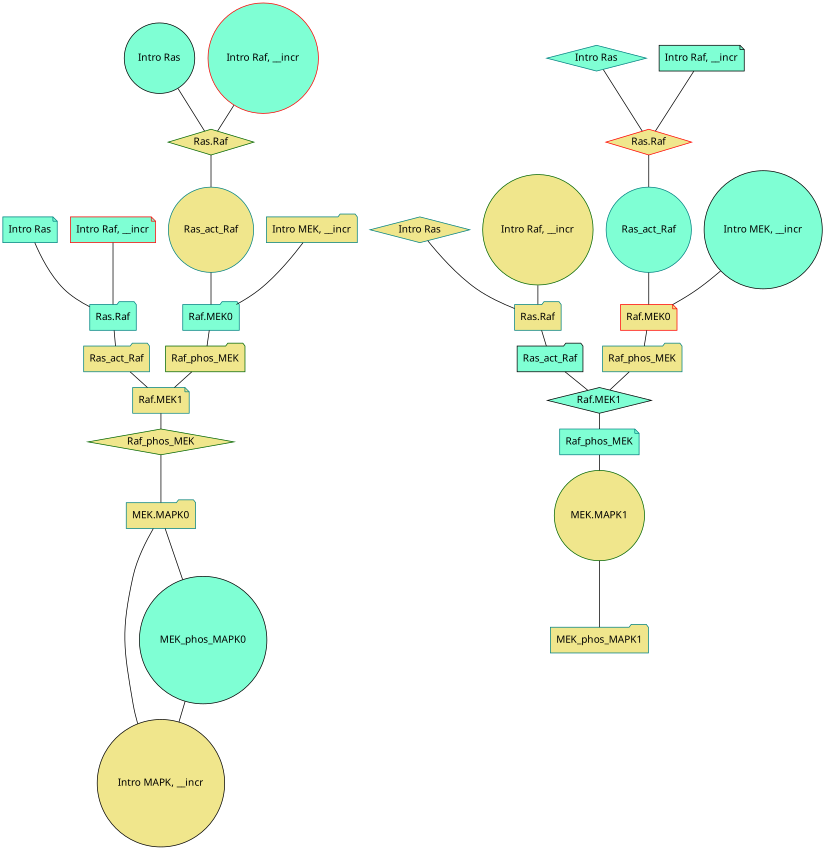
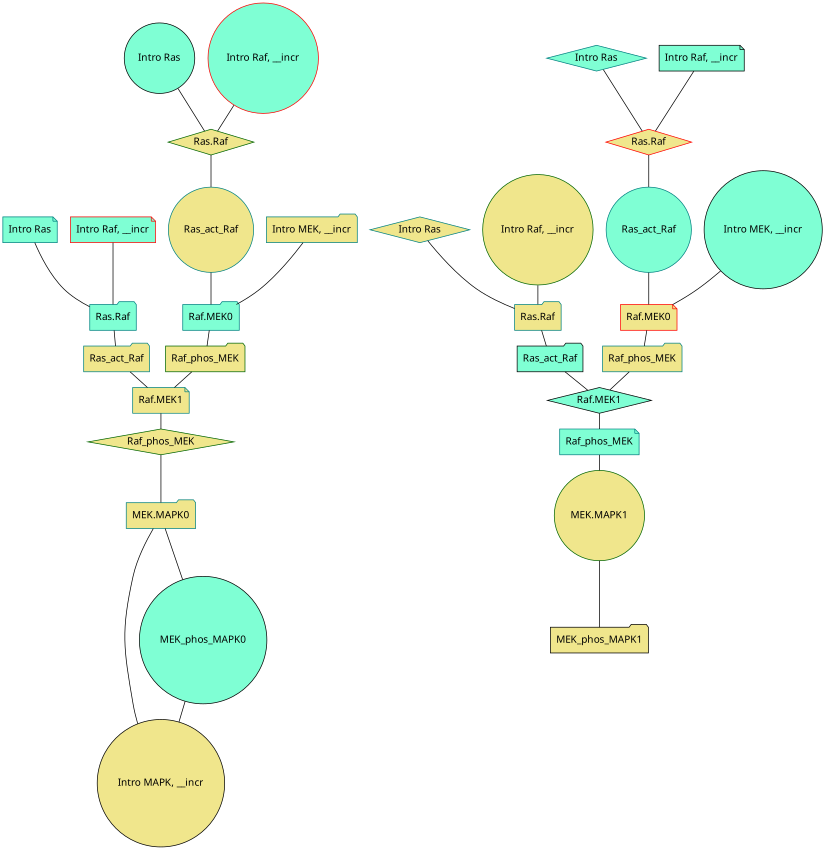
(599, 640) -> (599, 640)
